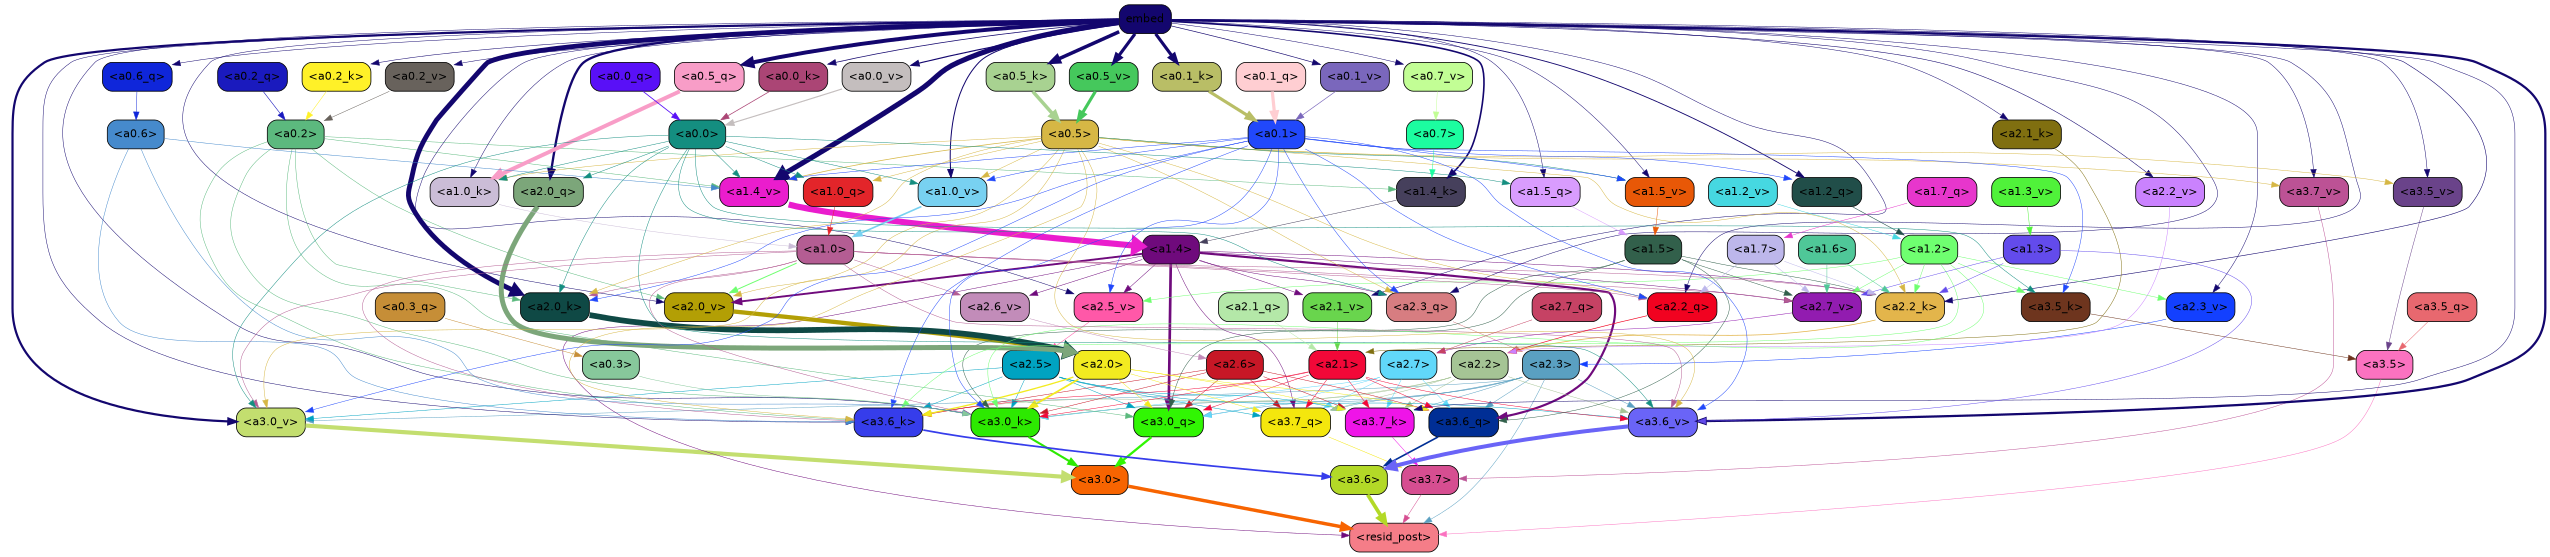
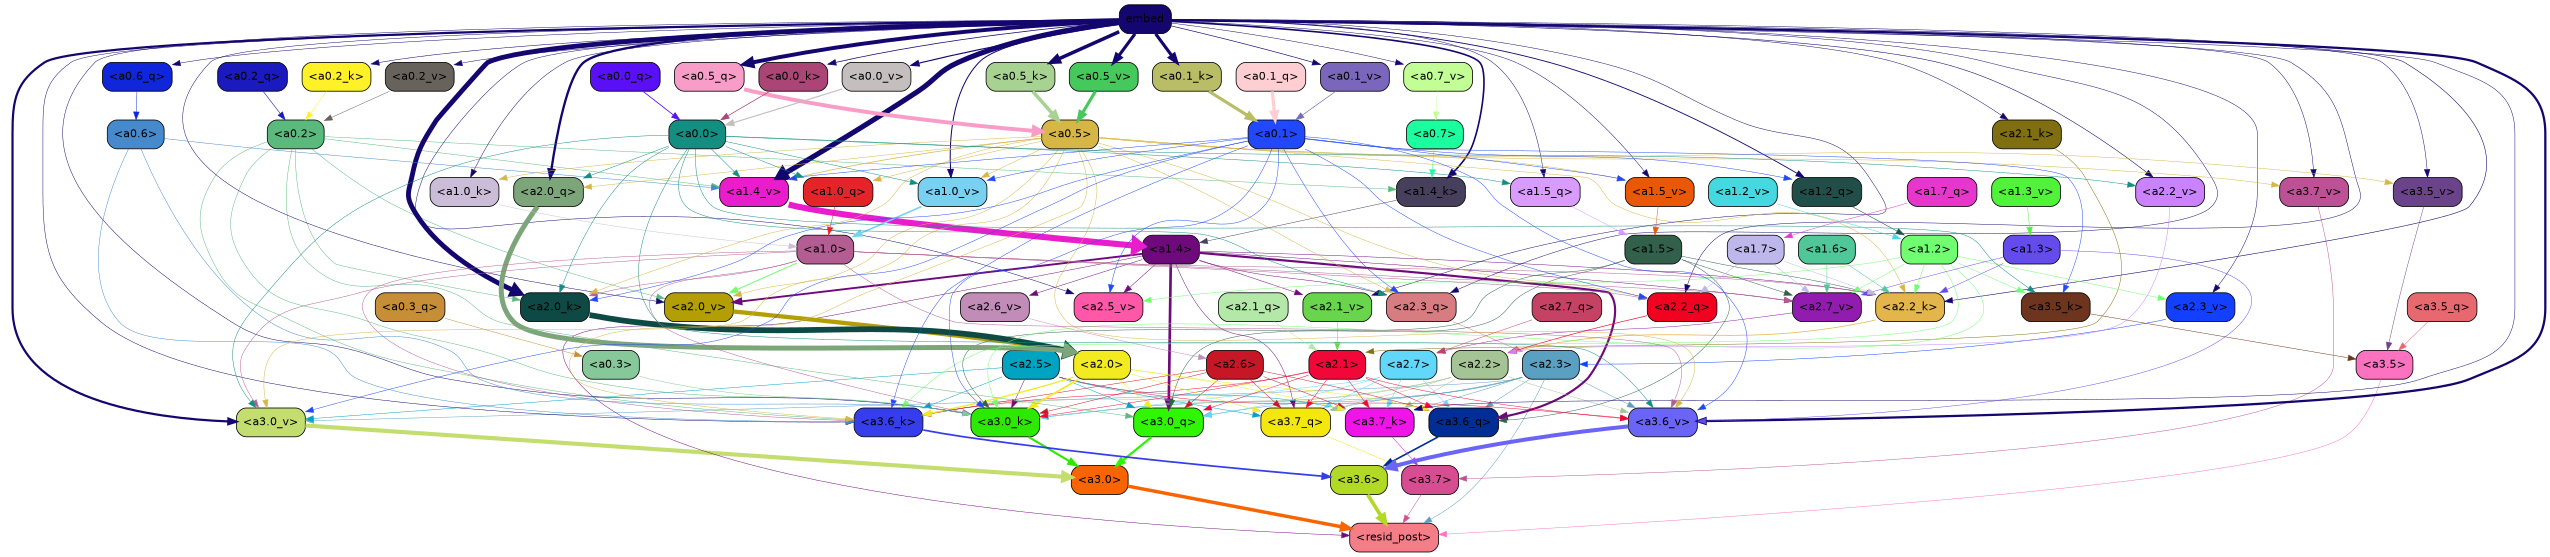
(591, 133) -> (895, 116)
(1358, 155) -> (1358, 155)
none -> (862, 158)
(588, 159) -> (1427, 155)
(928, 284) -> none
(1068, 337) -> none
(1021, 387) -> (1021, 387)
(1339, 403) -> (1339, 403)
